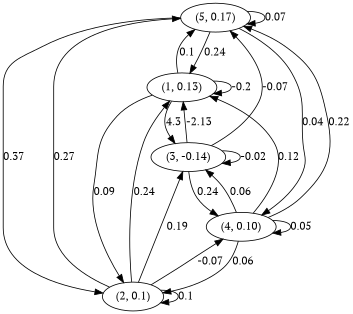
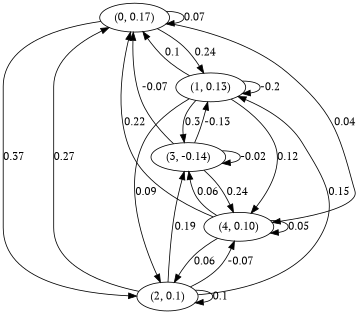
(216, 18) -> (135, 18)
(174, 122) -> (193, 122)
(199, 122) -> (218, 122)
(275, 145) -> (275, 147)
(145, 192) -> (339, 192)
